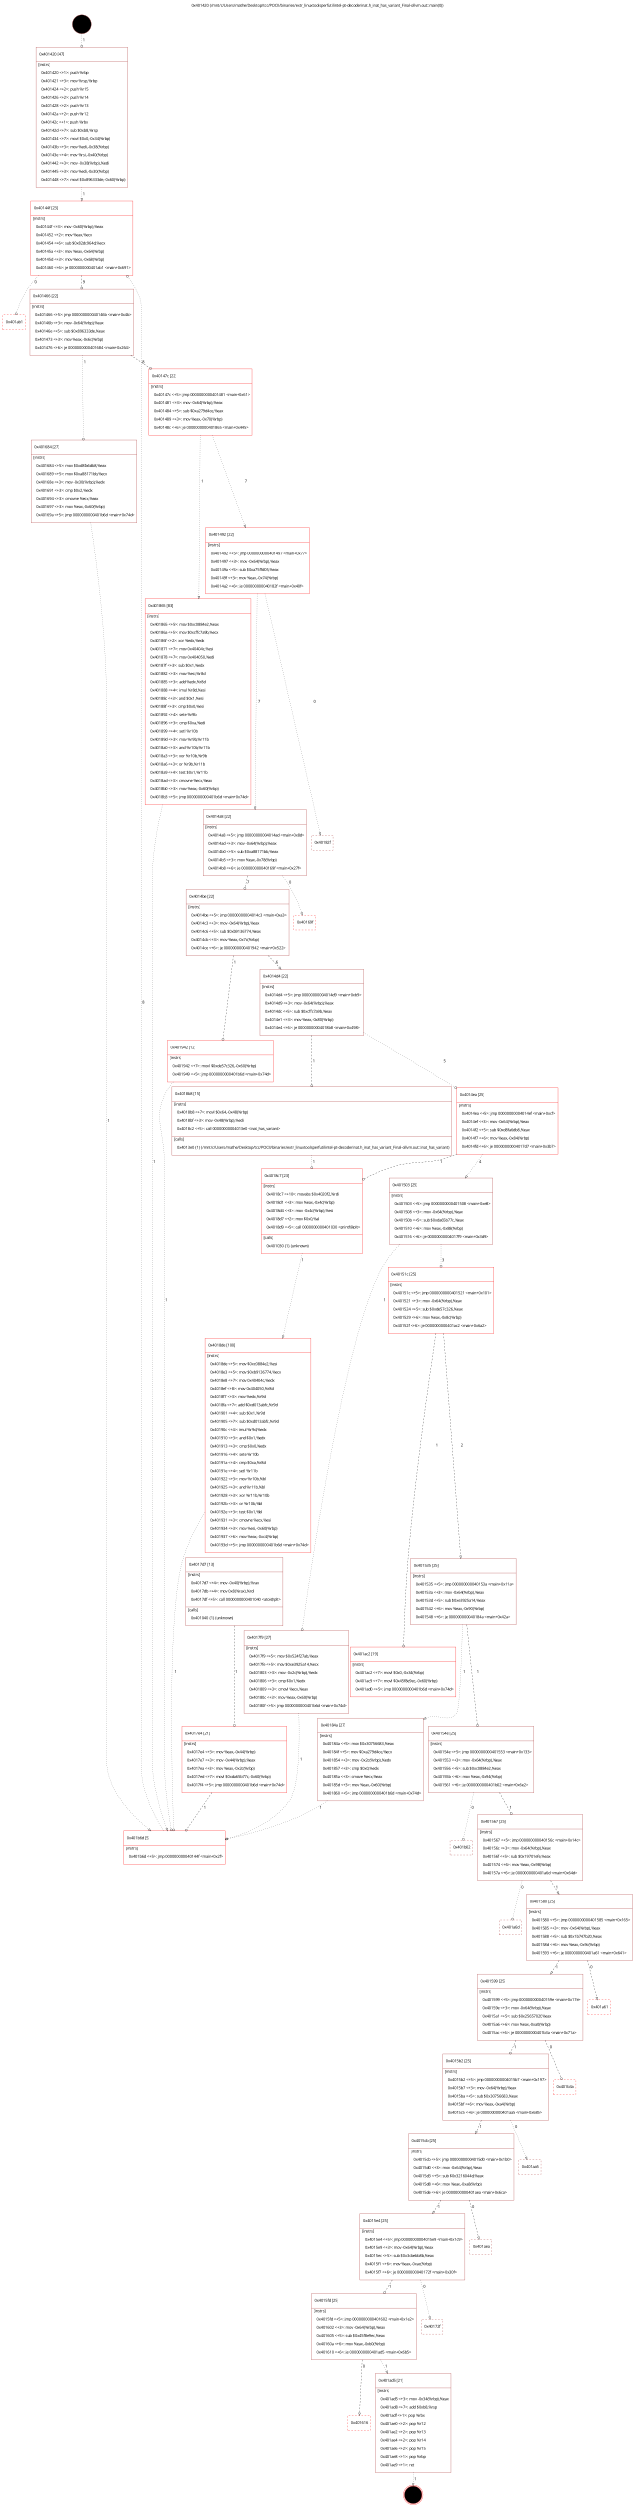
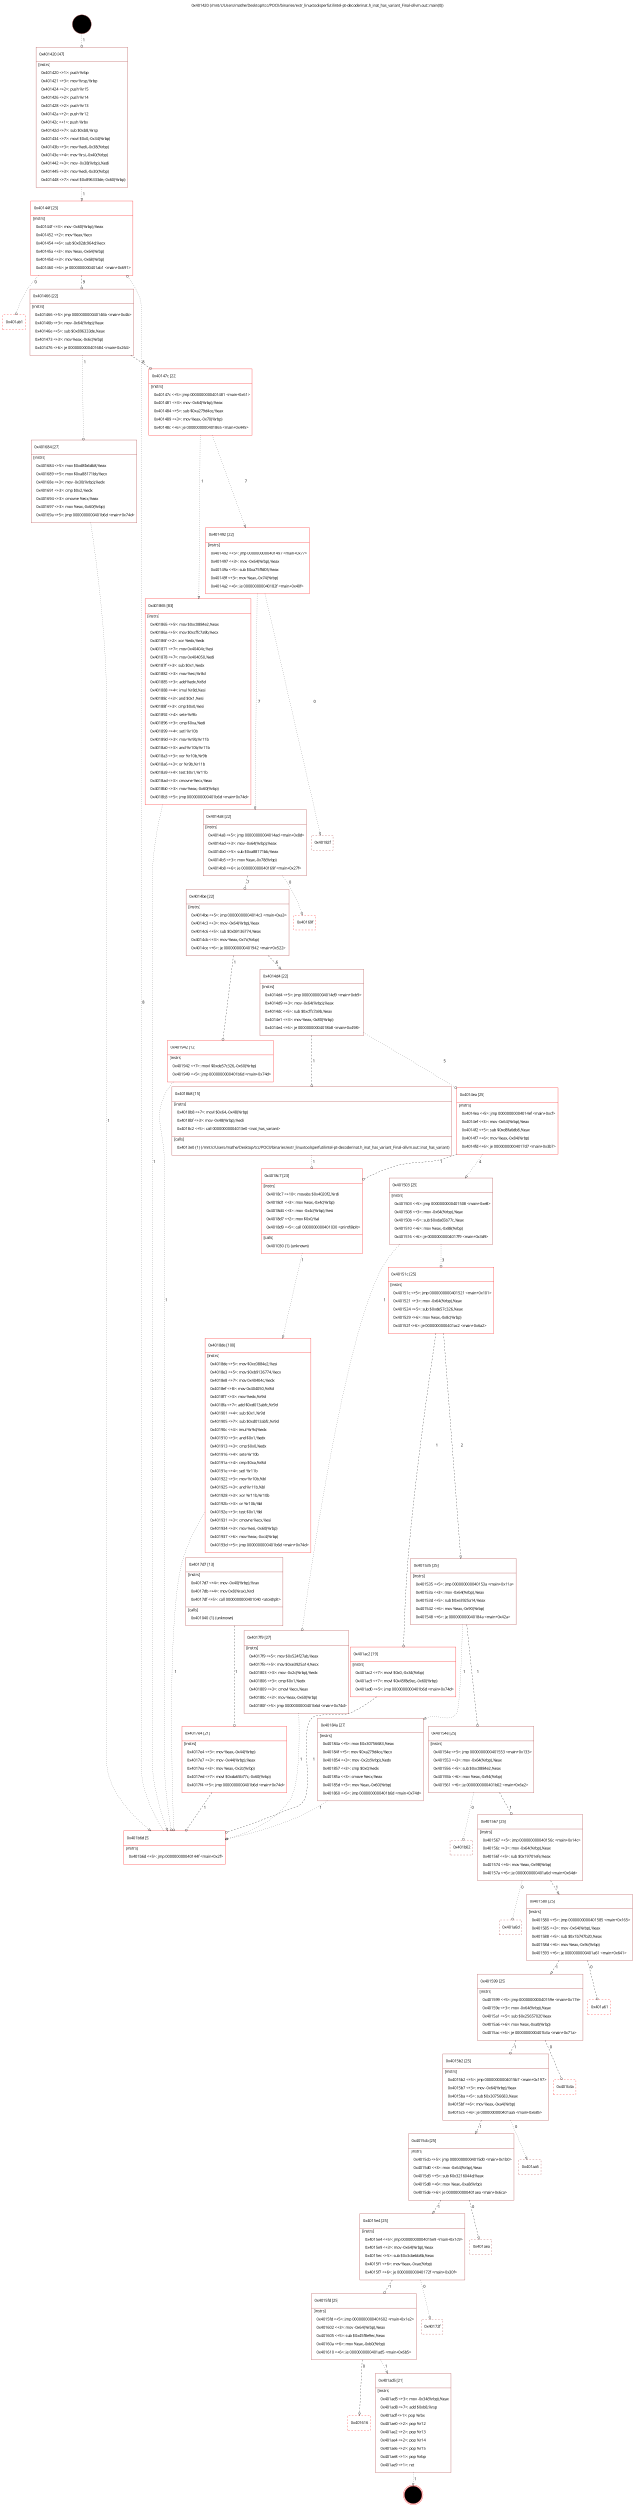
none -> (307, 1766)
(592, 1979) -> (592, 1979)
